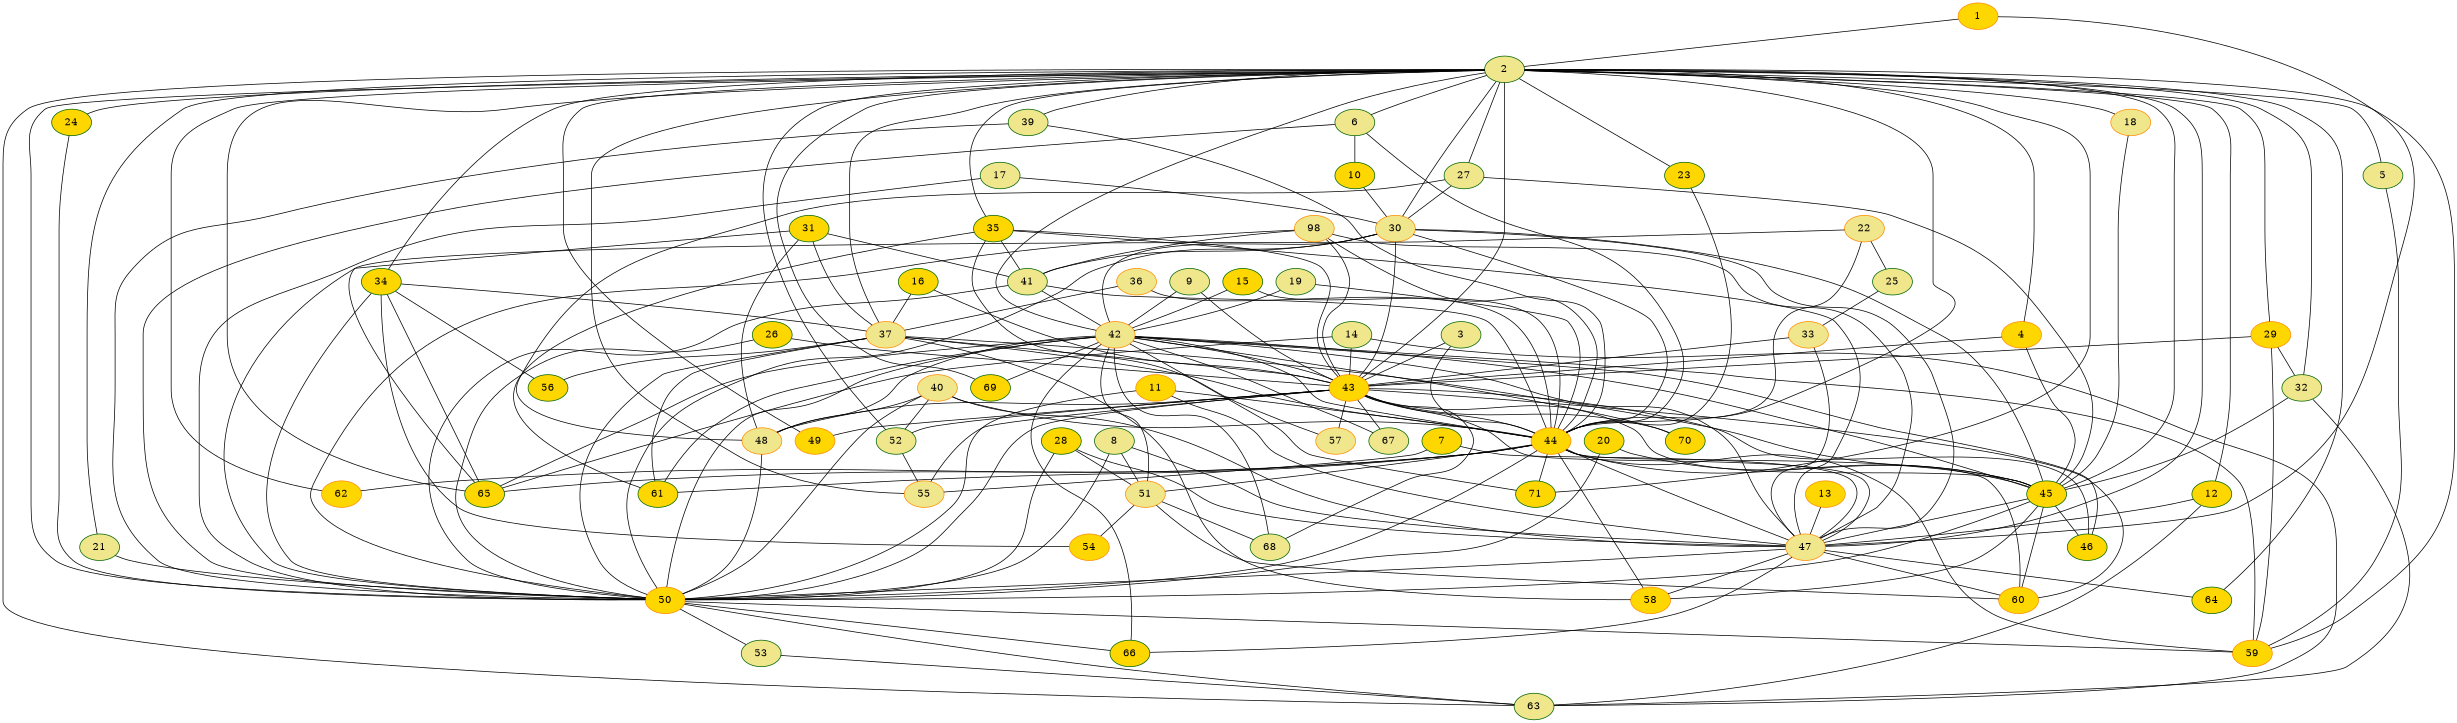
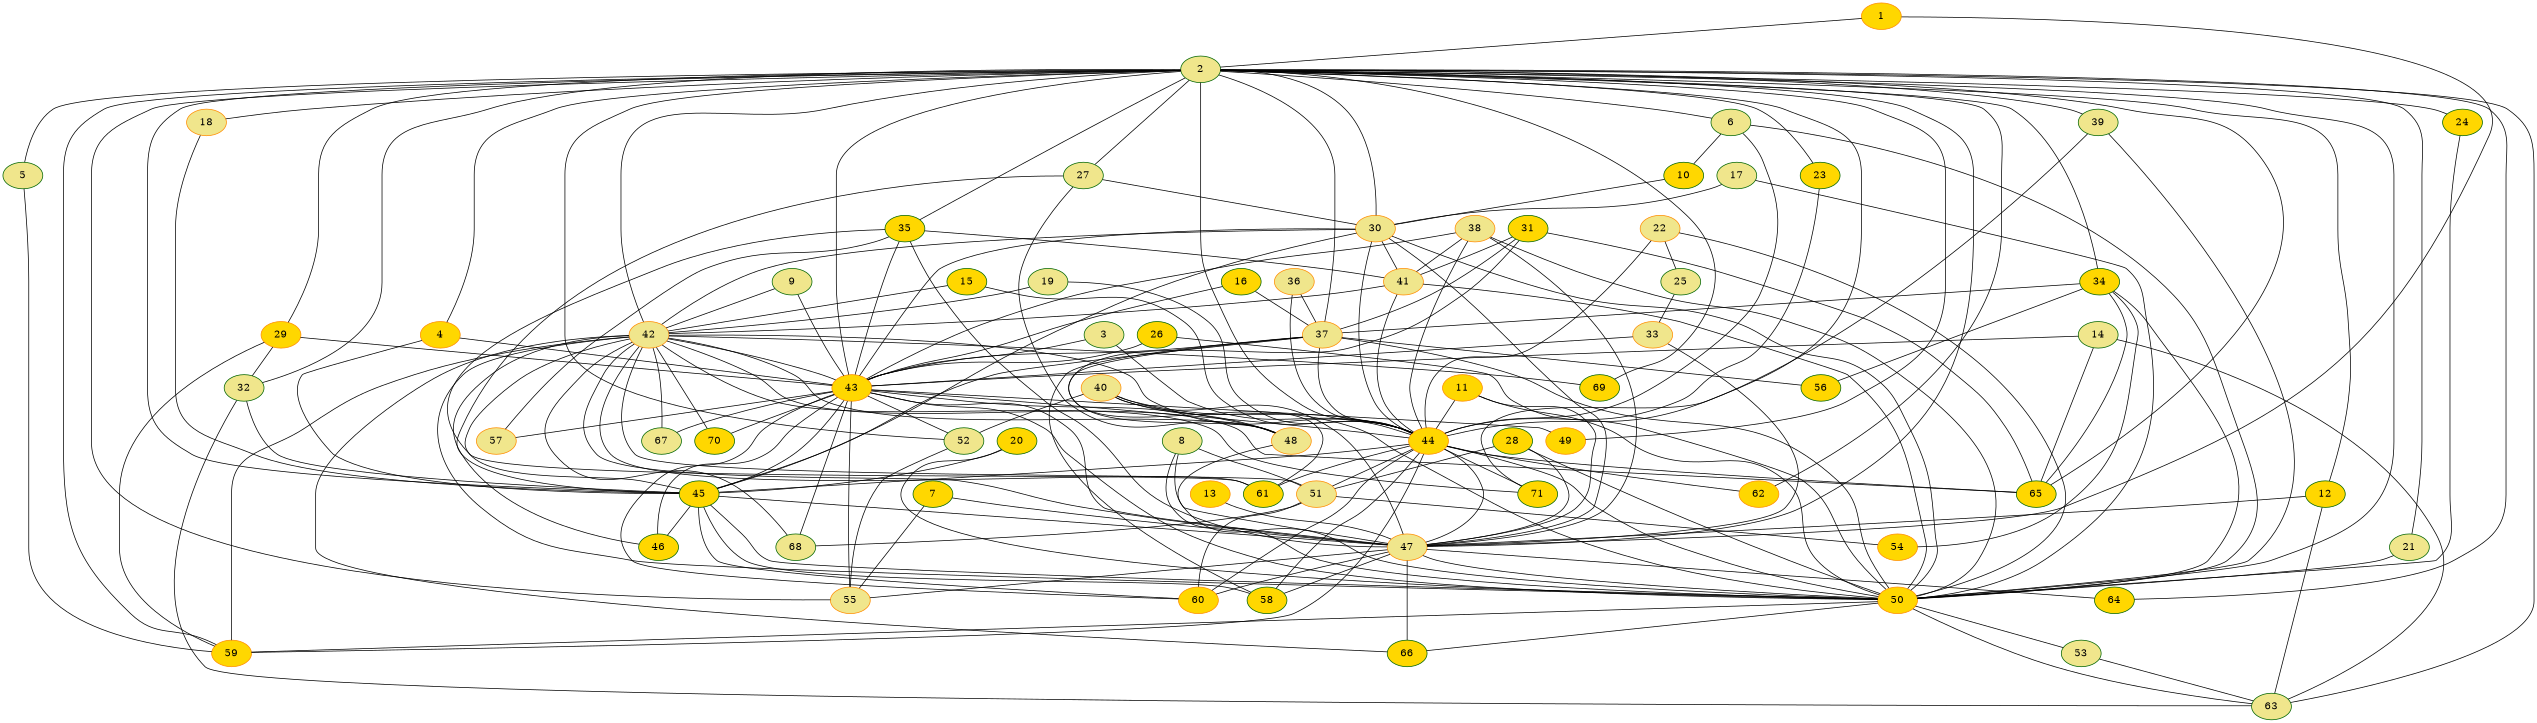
(1314, 229) -> (1475, 229)
(1027, 282) -> (1403, 282)
none -> (1142, 573)
(1651, 600) -> (1267, 600)
